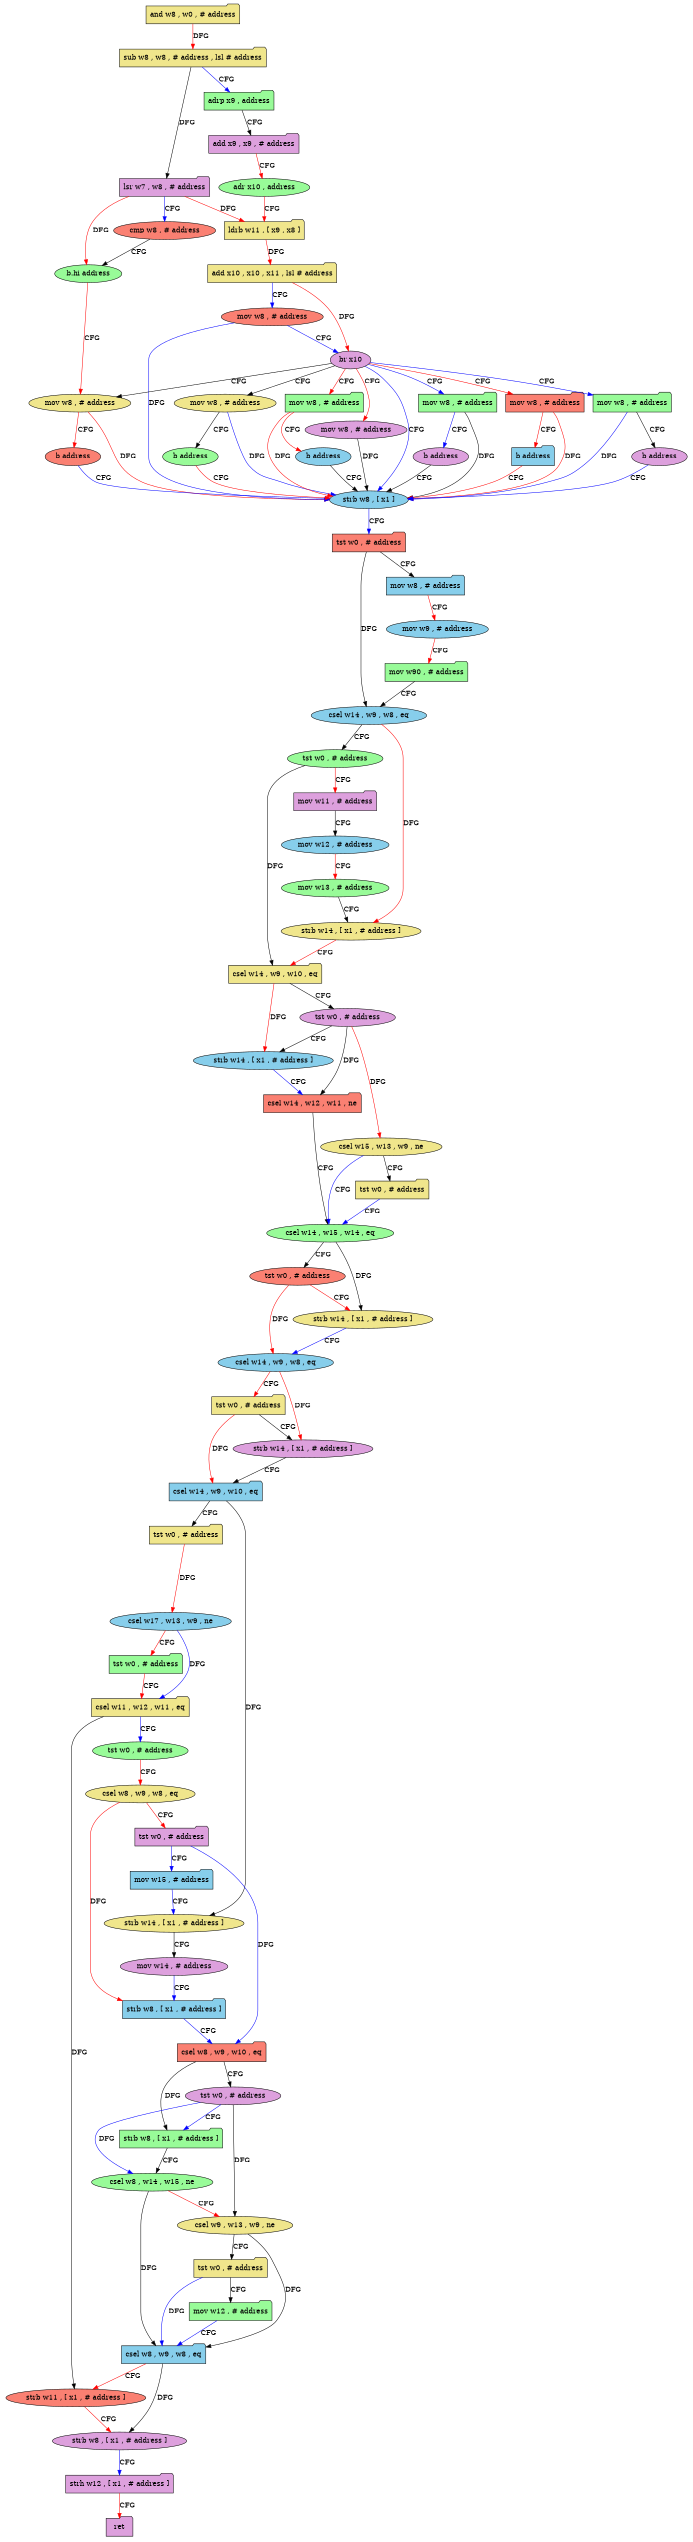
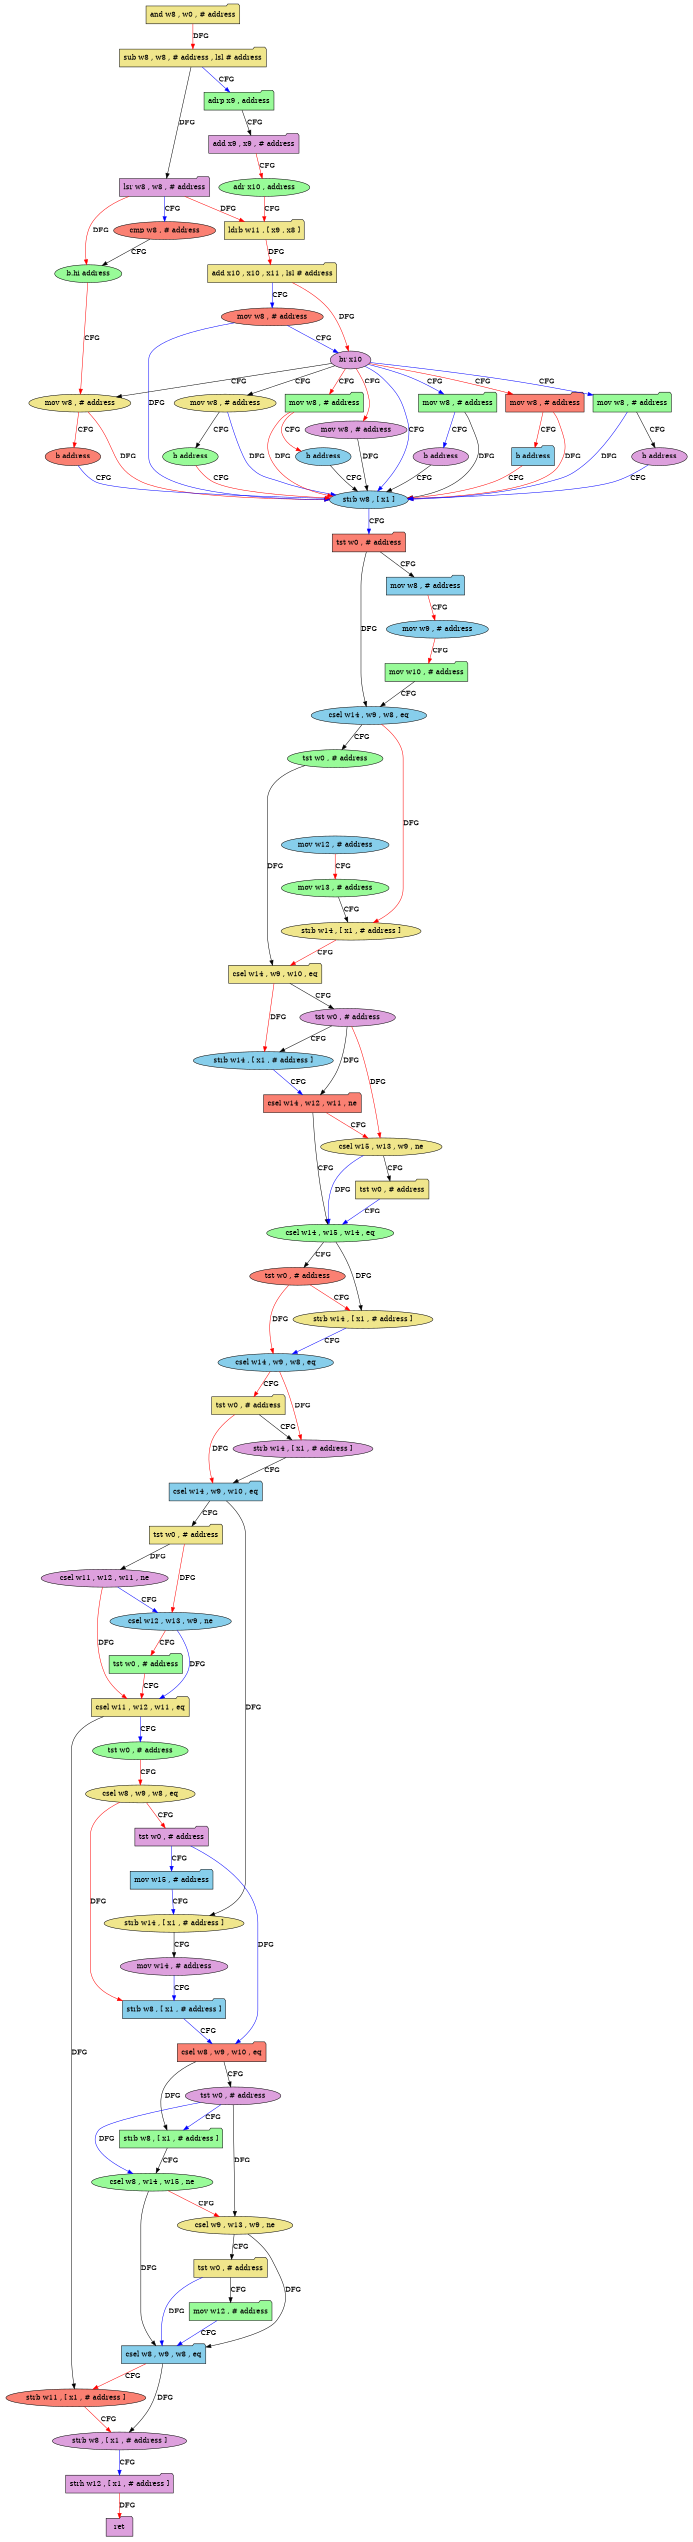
(165, 187) -> (165, 187)
(426, 672) -> (426, 672)
(335, 802) -> none
none -> (345, 1124)
(343, 1190) -> (343, 1190)
none -> (105, 1578)
(171, 1621) -> (171, 1621)
(127, 2506) -> (127, 2506)
